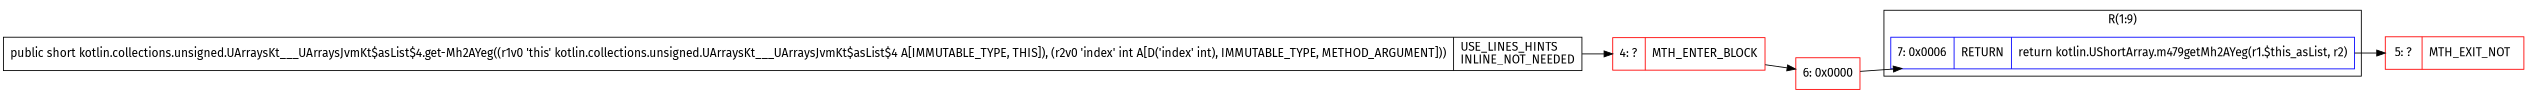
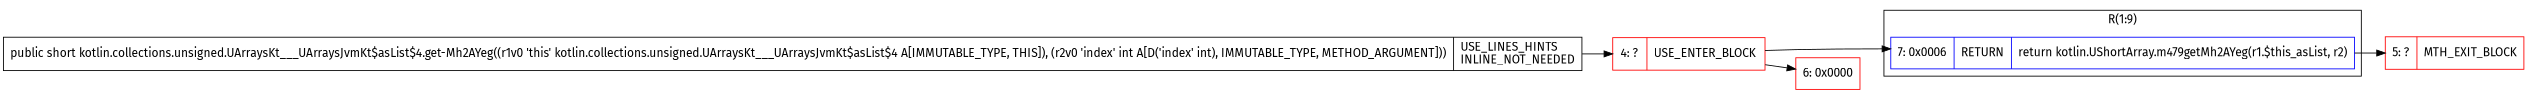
(1705, 53) -> (1705, 53)
(2470, 53) -> (2470, 53)
(1877, 70) -> (1824, 49)
